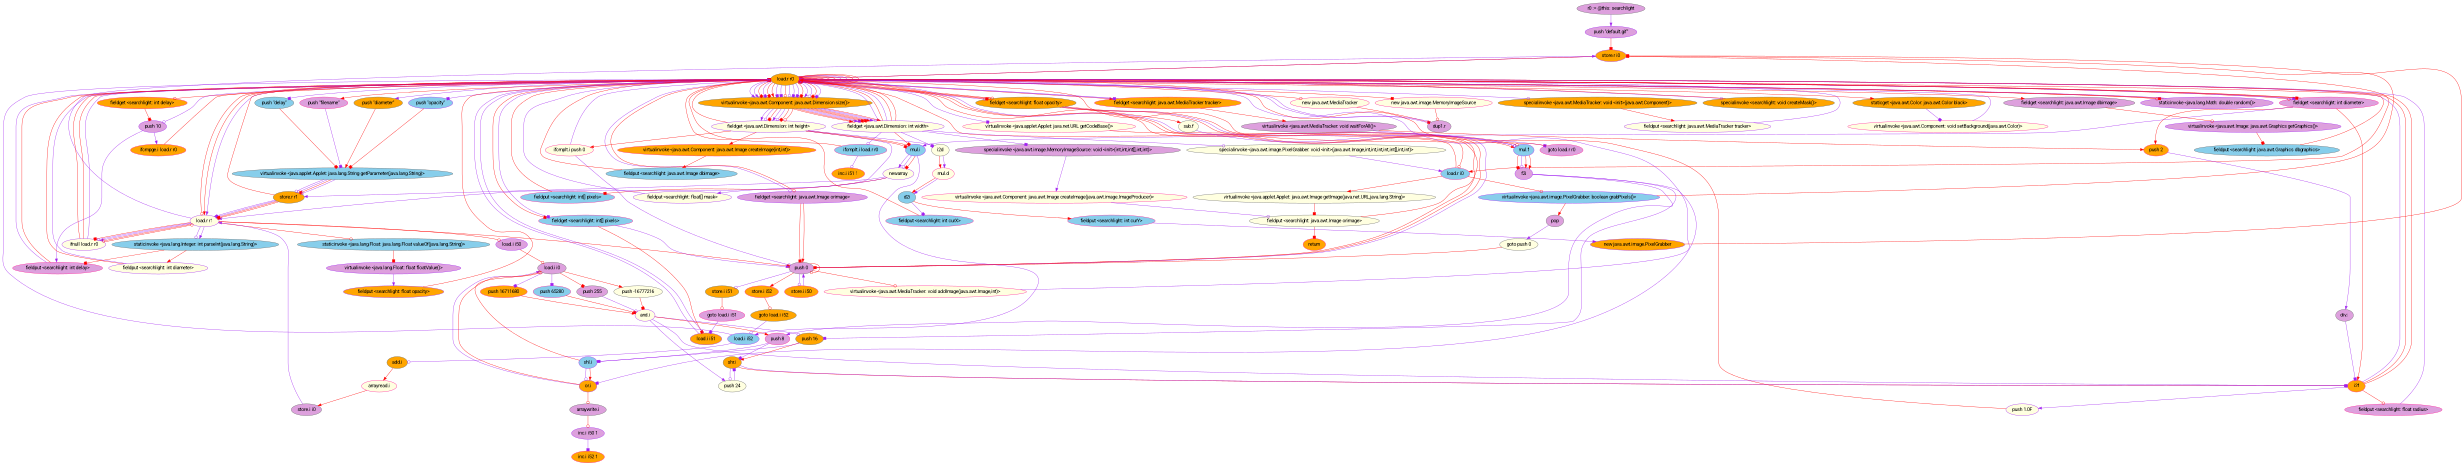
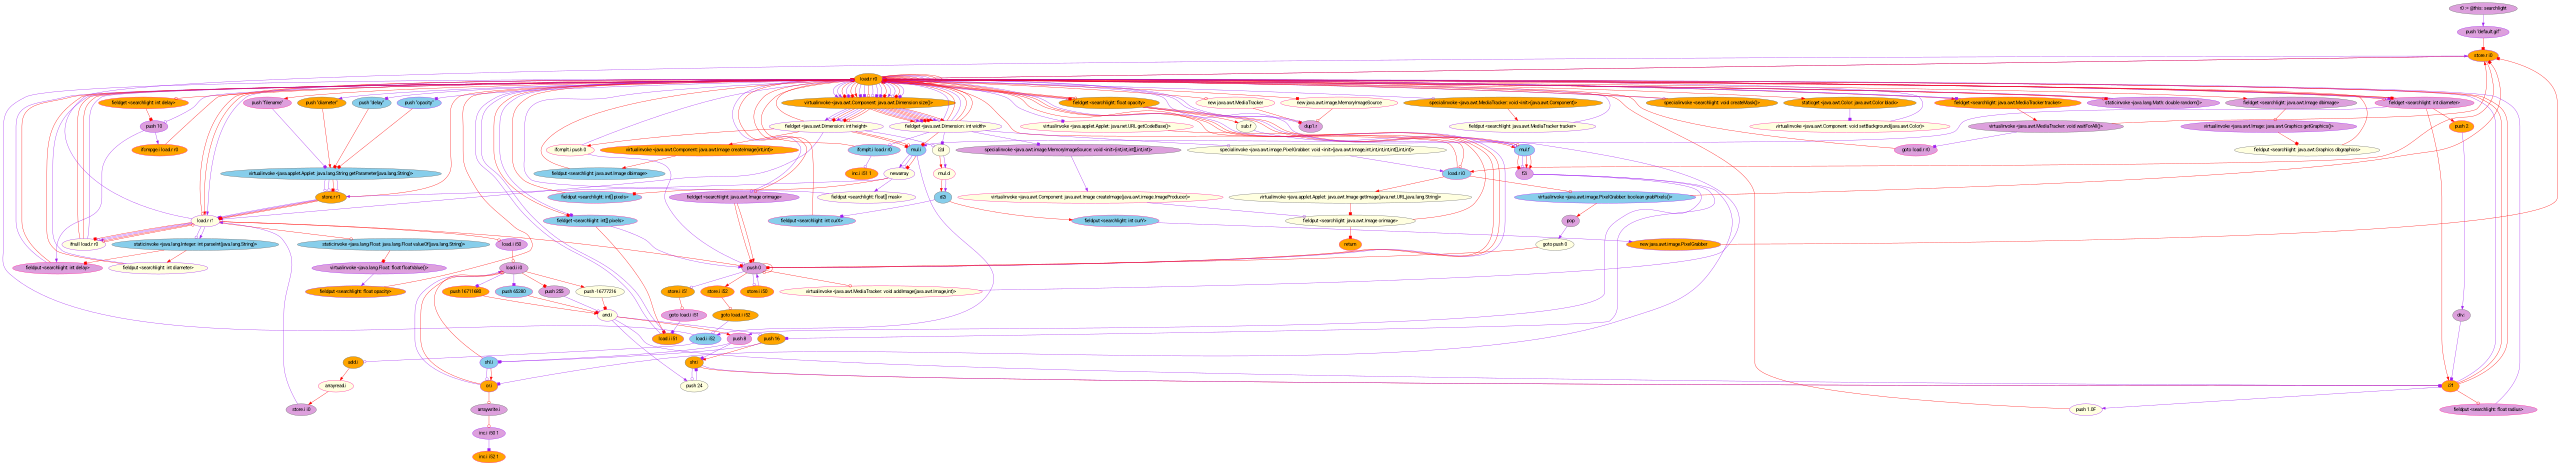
(1759, 142) -> (2318, 119)
(2267, 150) -> (2307, 150)
